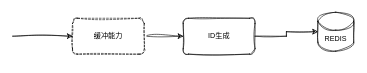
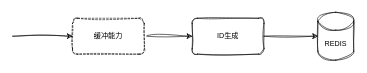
(336, 32) -> (336, 36)
(219, 36) -> (228, 36)
